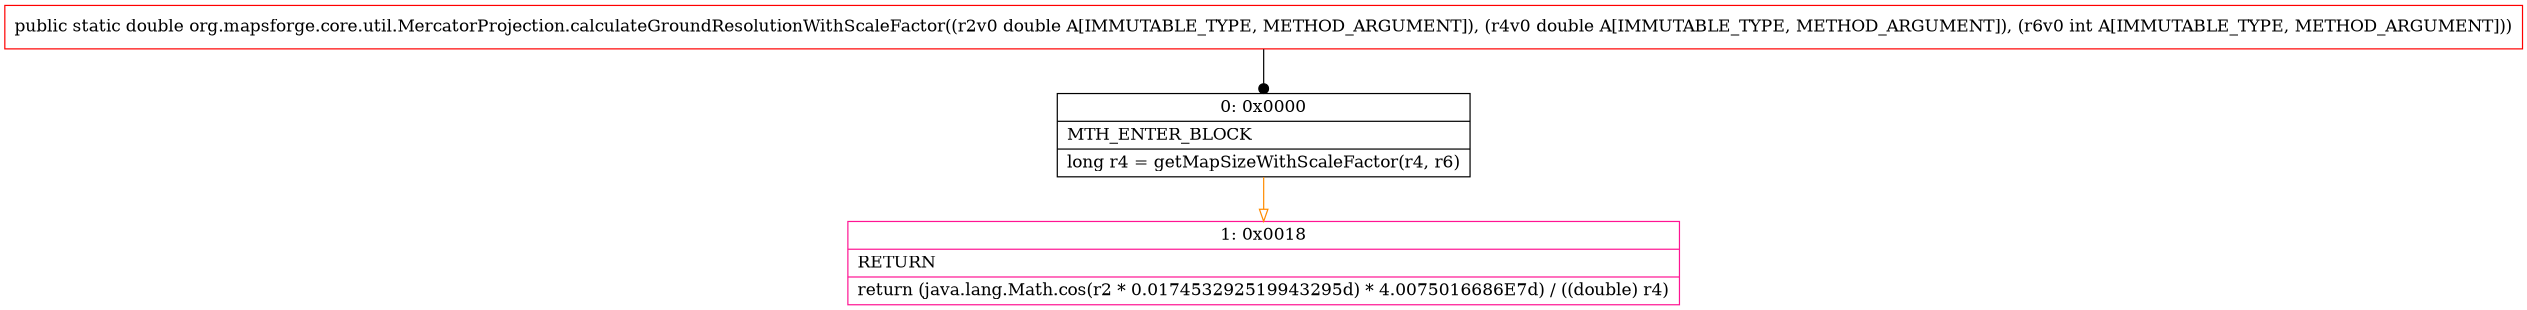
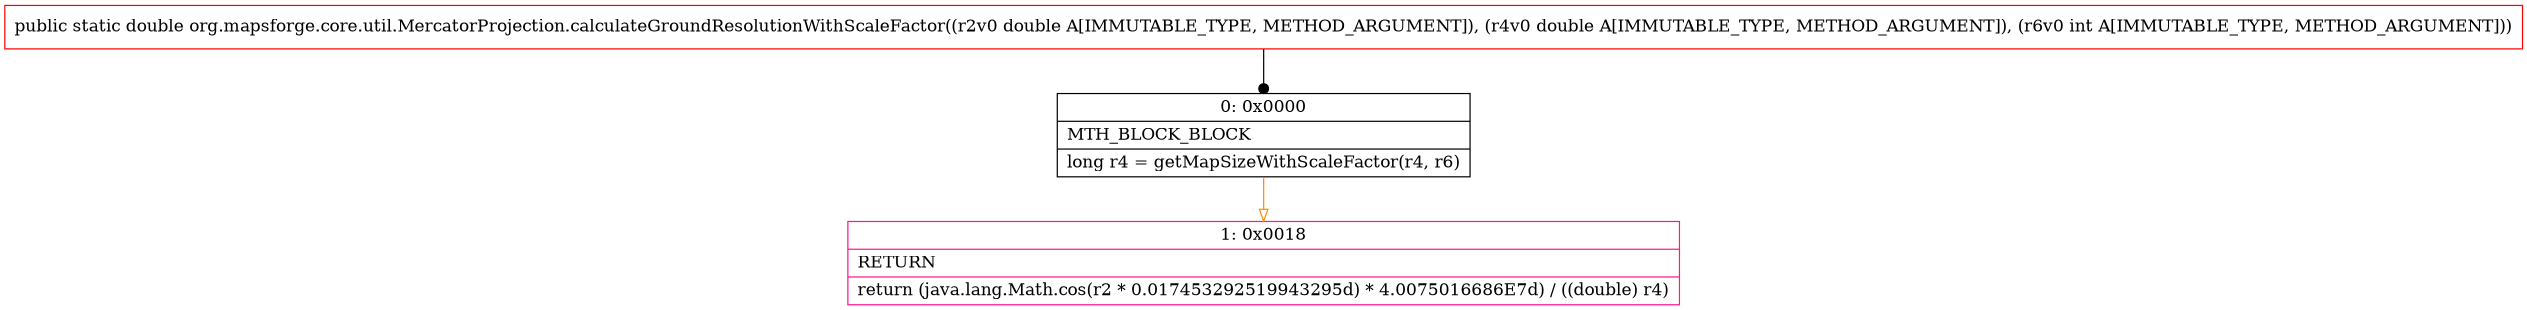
(1160, 135) -> (1159, 135)
